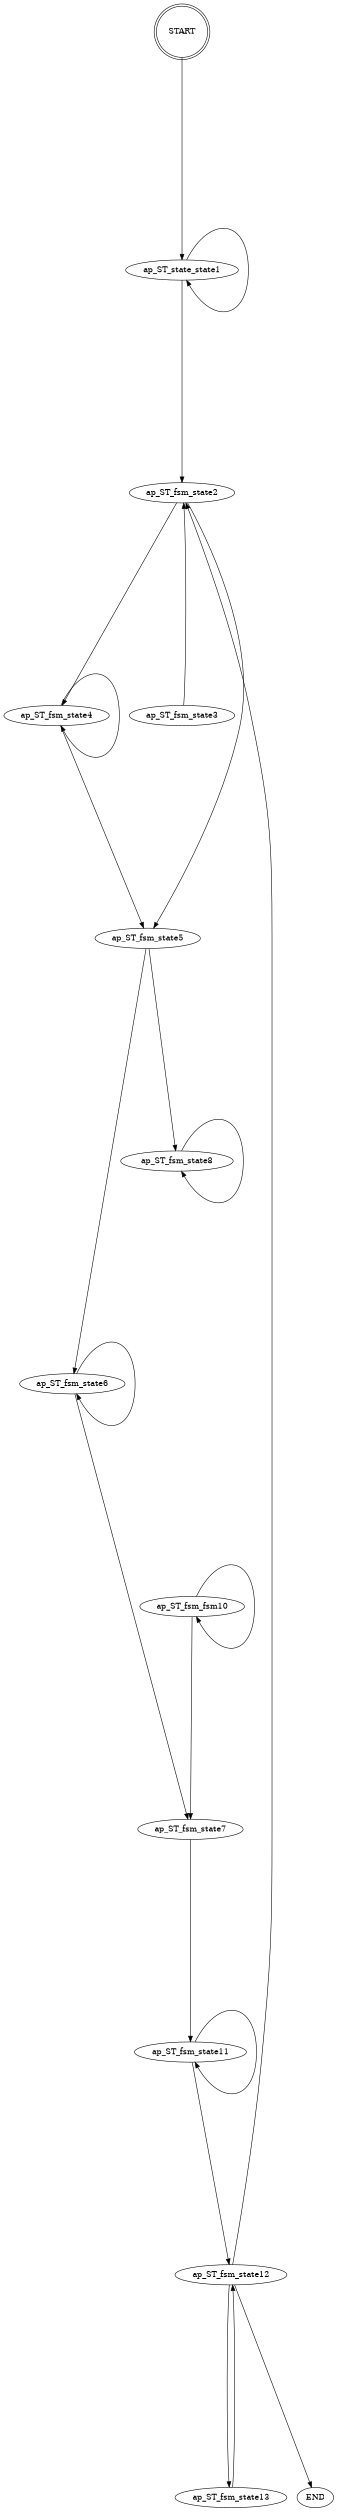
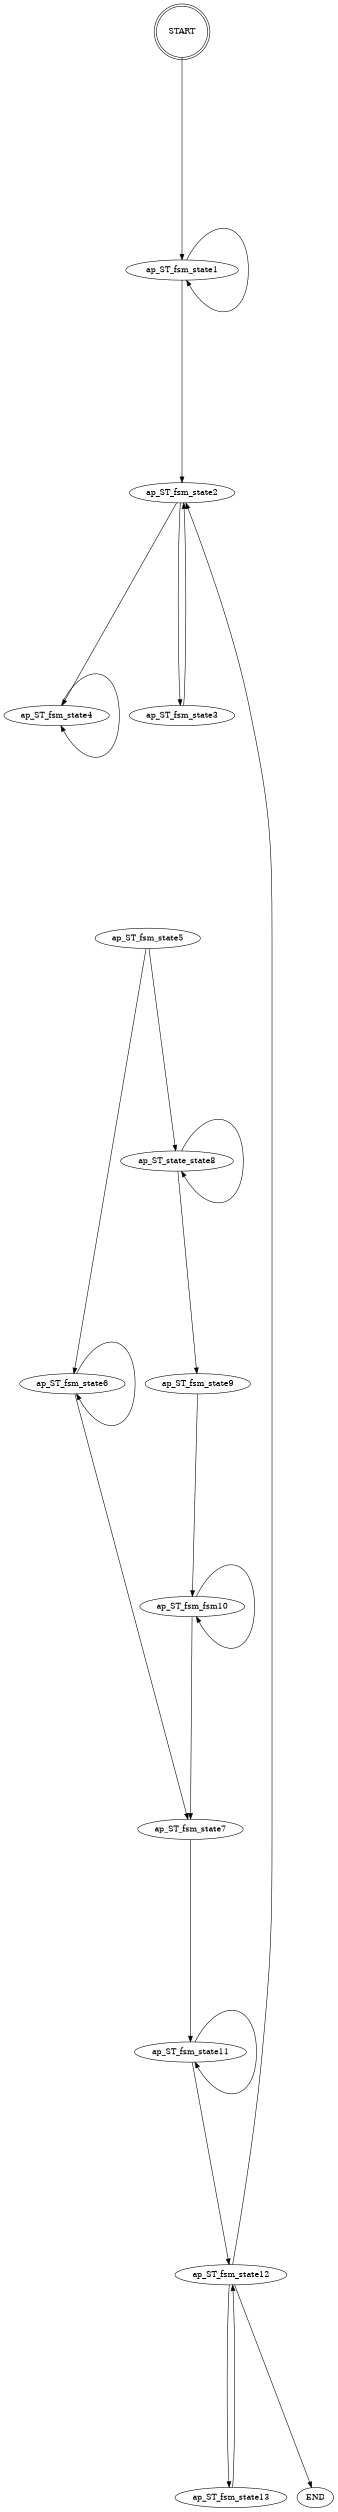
(182, 270) -> (182, 270)
(241, 717) -> (178, 601)
(101, 824) -> none
(177, 1161) -> (177, 1161)
none -> (198, 1384)
